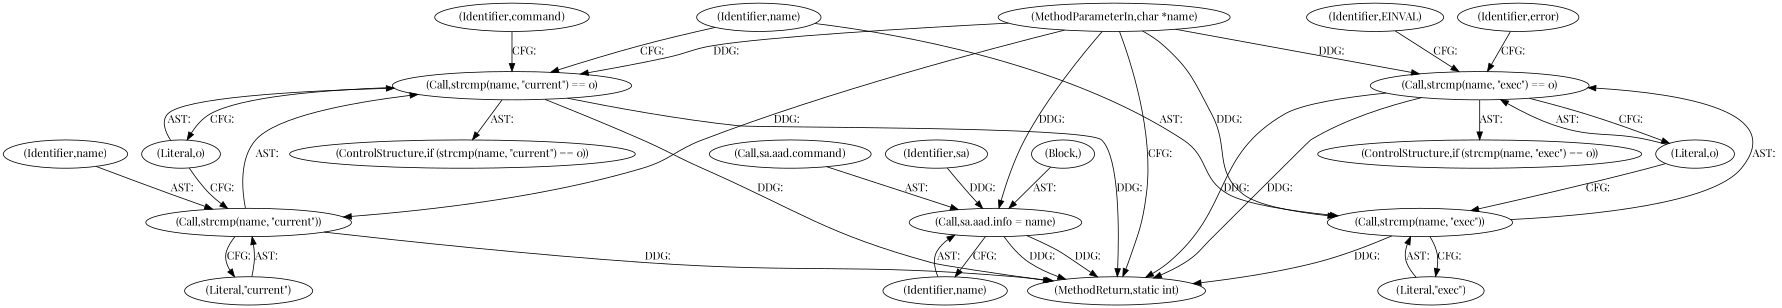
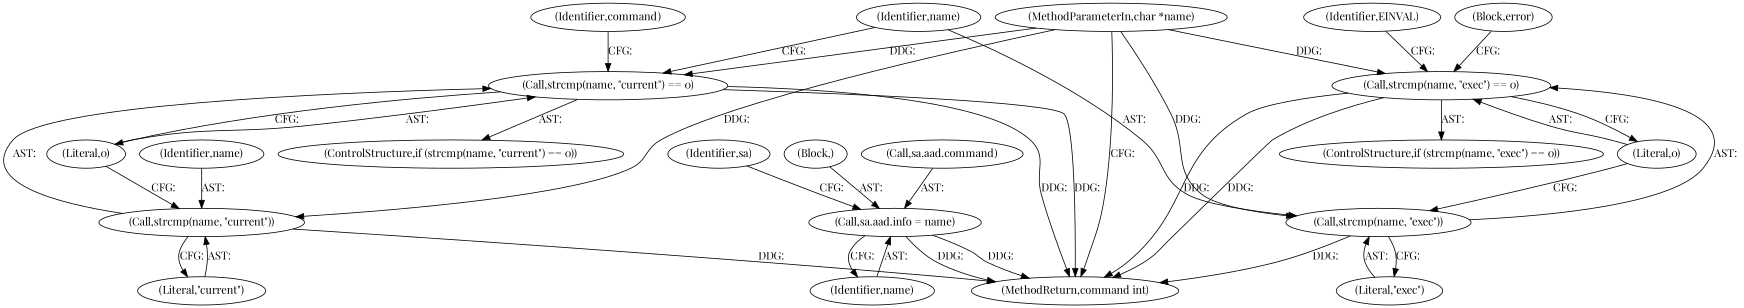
(1518, 17) -> (1504, 17)
(1042, 110) -> none
(984, 188) -> (833, 188)
(1117, 291) -> (1075, 291)
